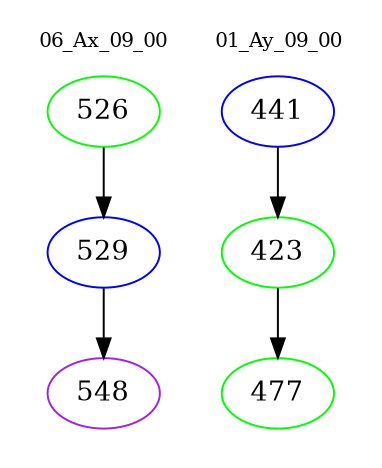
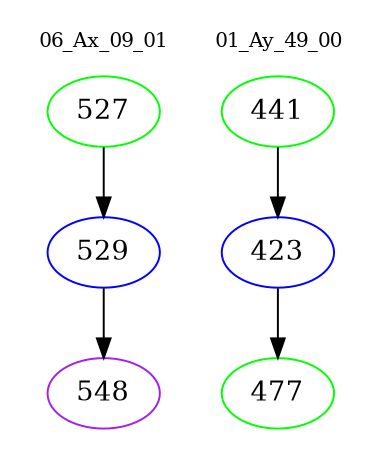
(104, 42) -> (104, 42)
(279, 42) -> (279, 42)
(104, 112) -> (104, 112)
(278, 112) -> (278, 112)
(278, 252) -> (278, 252)
